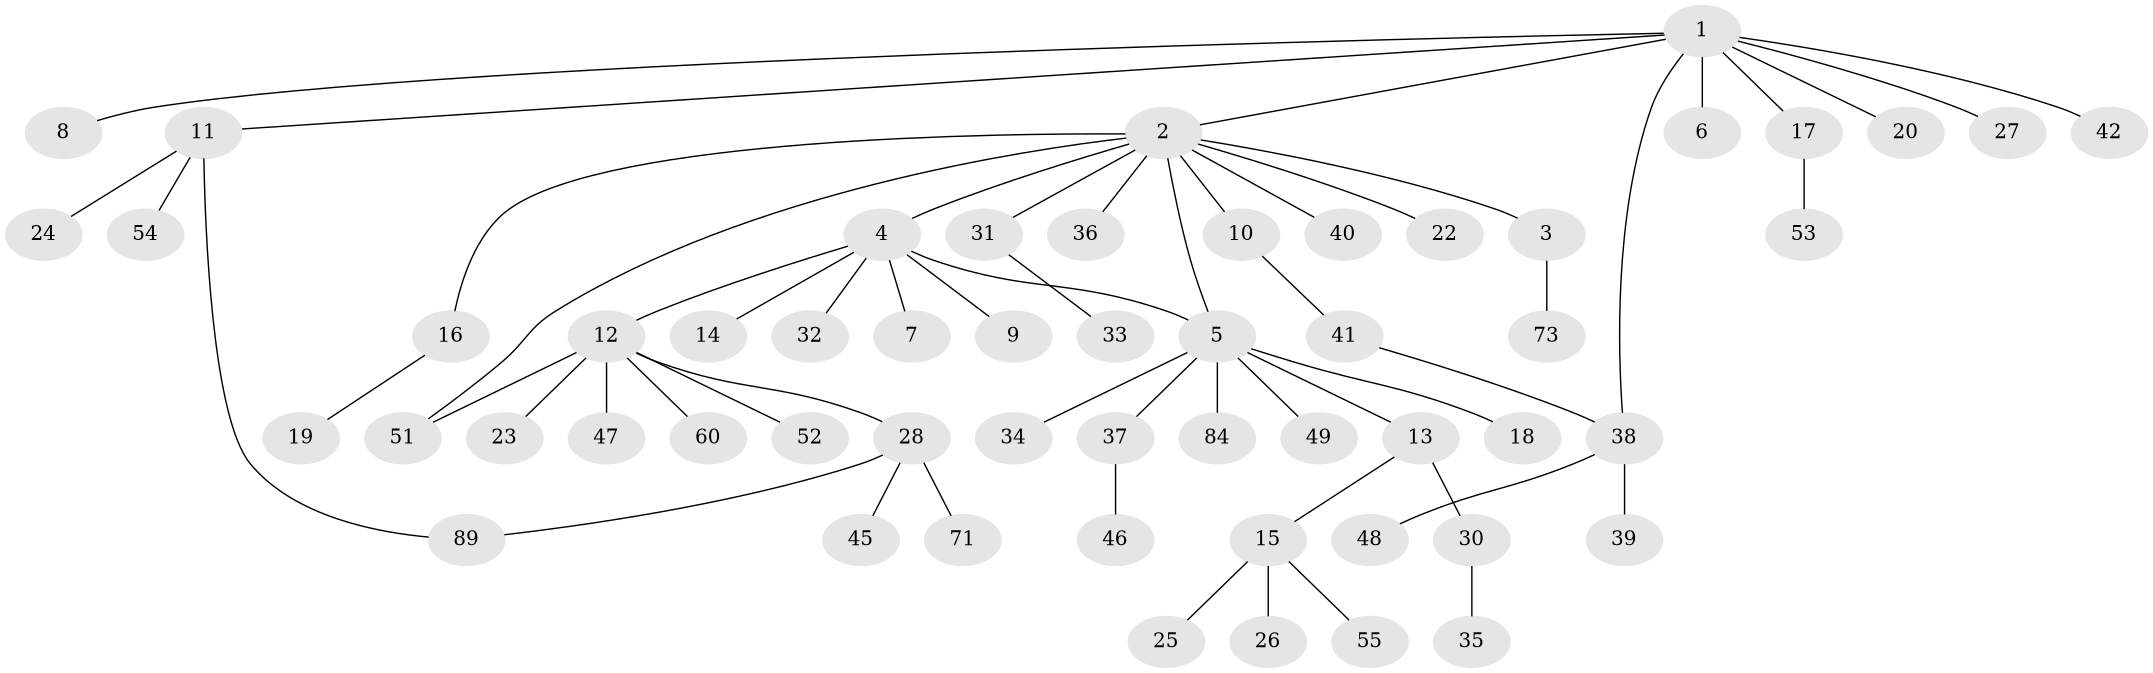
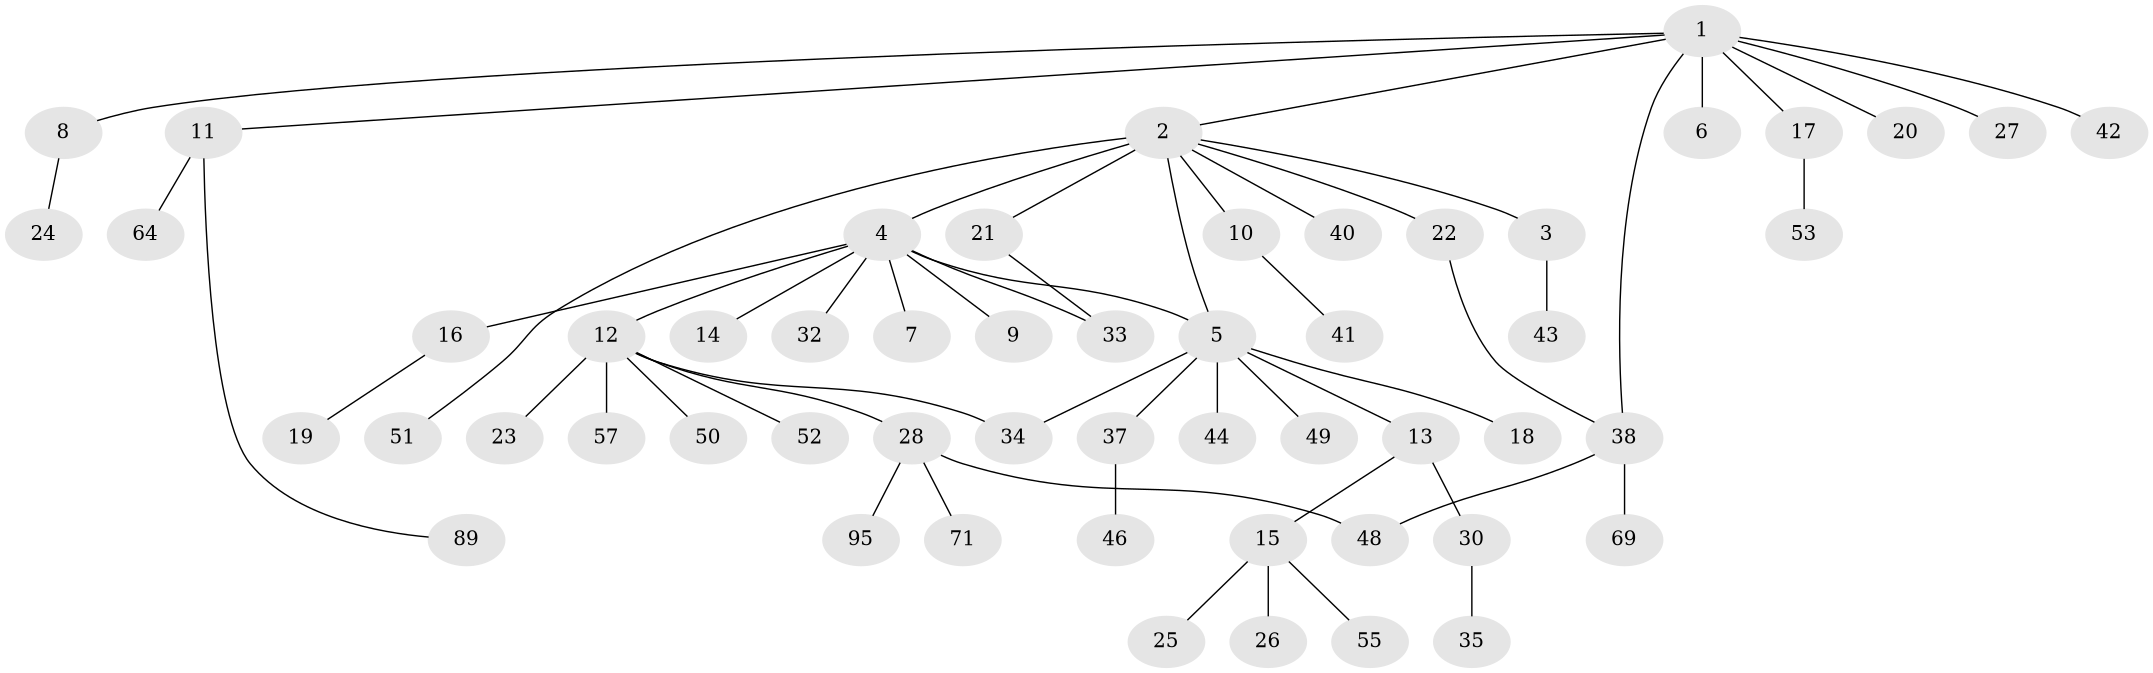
(754, 150) -> (667, 286)
(124, 184) -> (54, 184)
(146, 235) -> (146, 235)
(984, 235) -> (984, 235)
(1086, 235) -> none
none -> (1008, 289)
(1547, 337) -> (1547, 337)
(1488, 382) -> (1497, 363)
(505, 387) -> (810, 387)
(607, 438) -> (607, 438)
(708, 438) -> (708, 438)
(1217, 438) -> (1217, 438)
(696, 505) -> (1141, 489)
(861, 540) -> (861, 540)
(1625, 540) -> (1625, 540)
